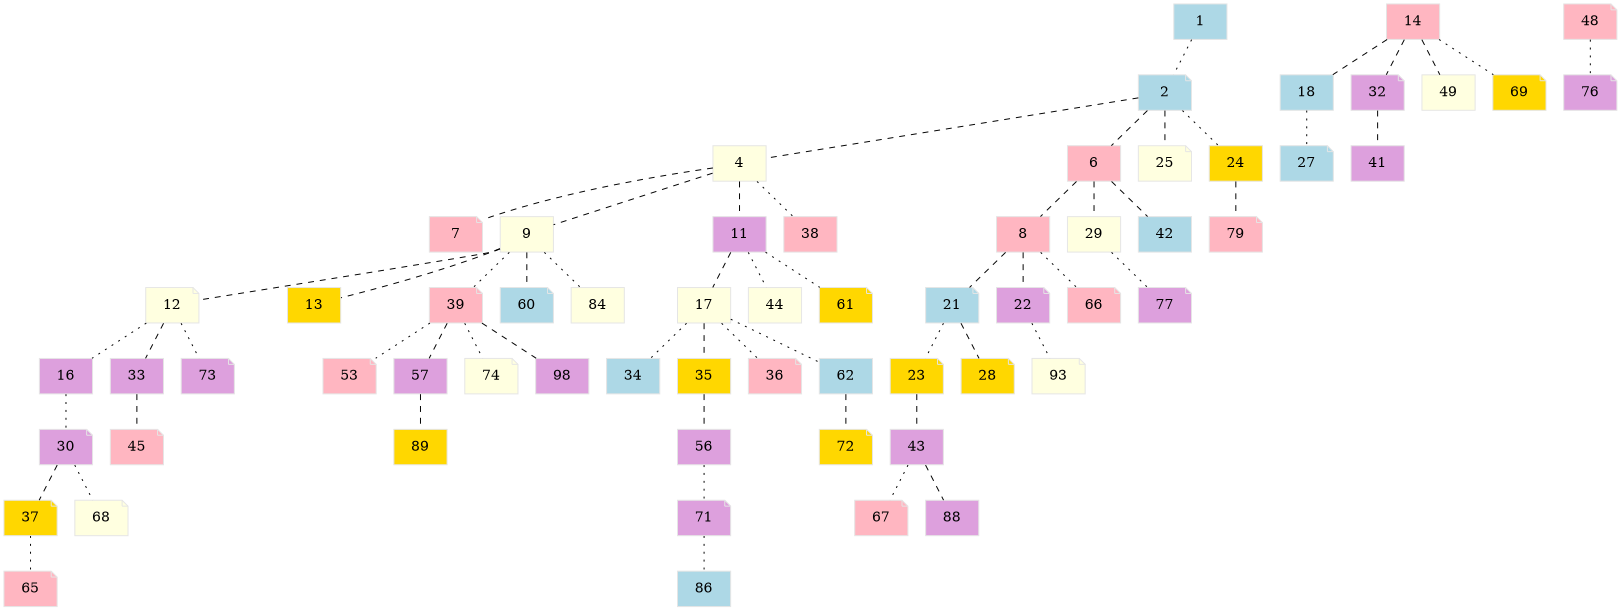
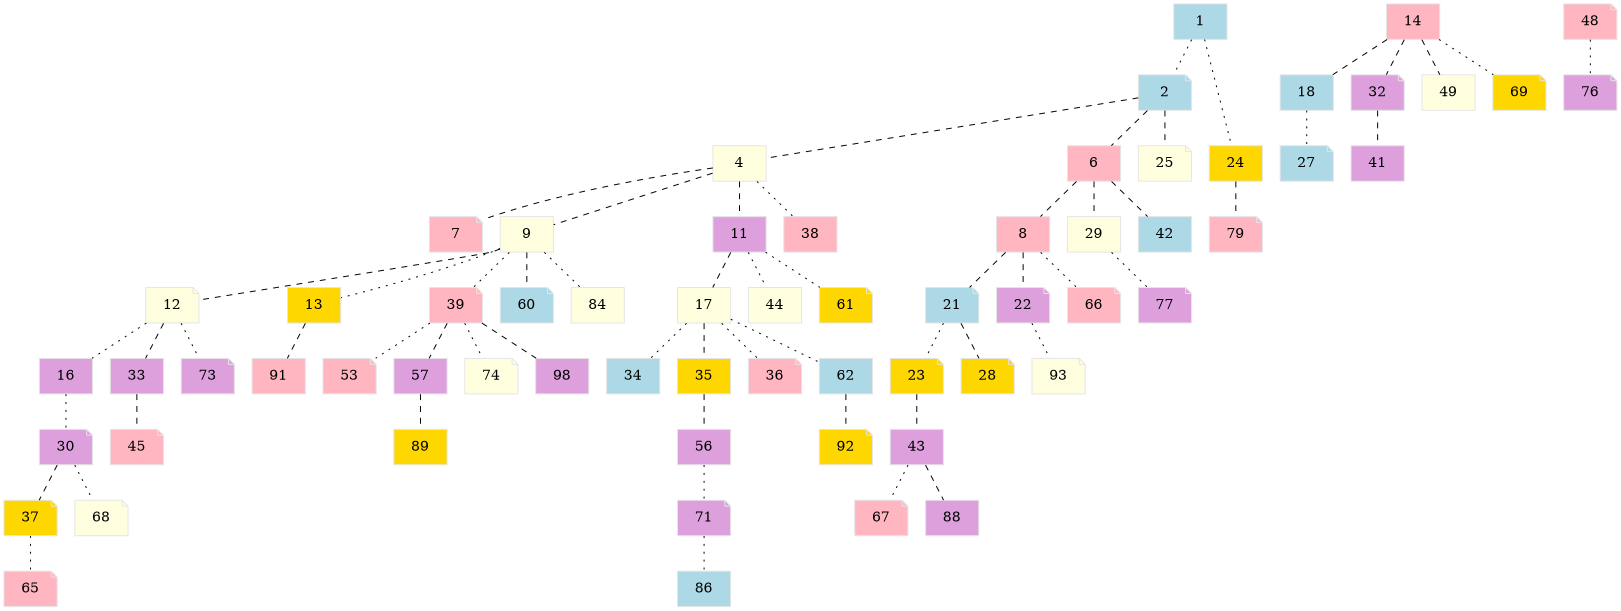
(1200, 128) -> (1218, 93)
(421, 276) -> (421, 276)
none -> (279, 376)
(846, 447) -> (846, 447)
